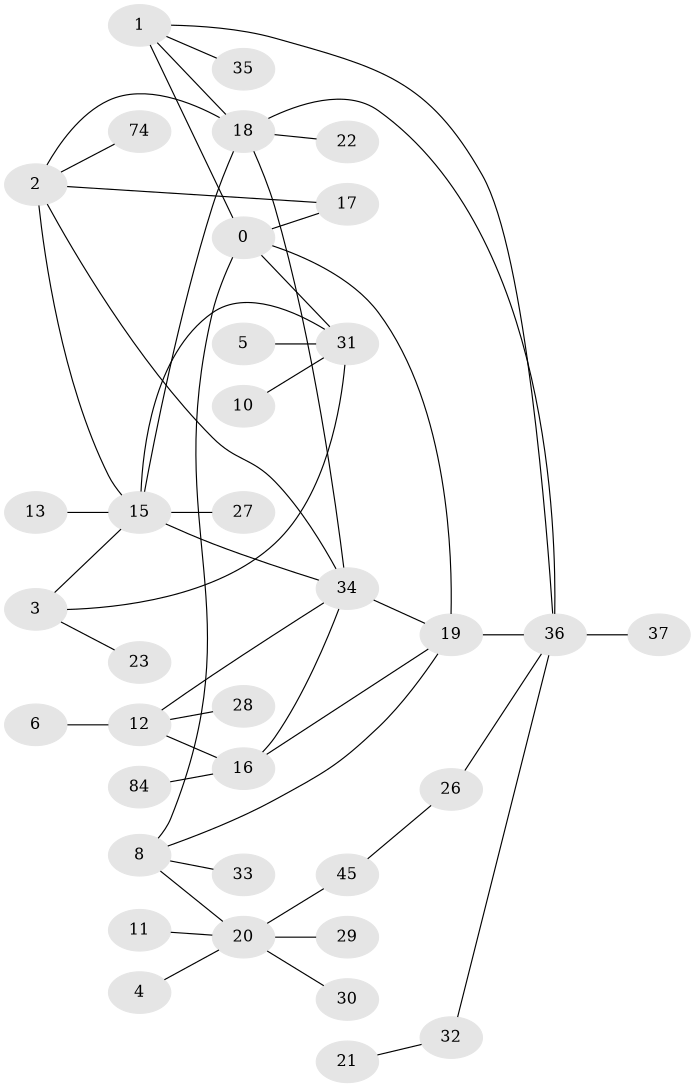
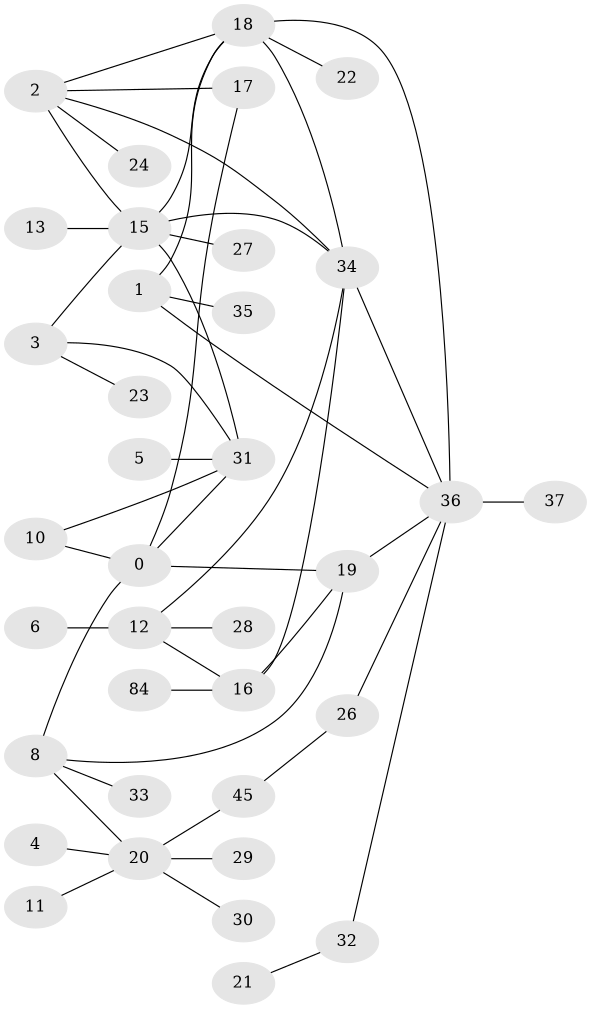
(192, 131) -> (88, 552)
(140, 132) -> (140, 166)
(399, 612) -> (399, 385)
